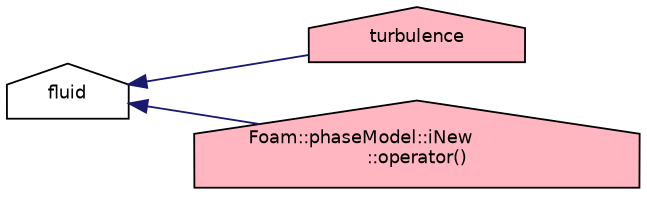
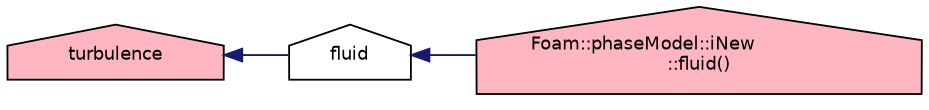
(228, 68) -> (266, 55)
(417, 149) -> (699, 55)
